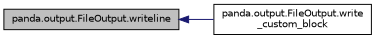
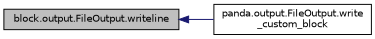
(91, 19) -> (91, 19)
